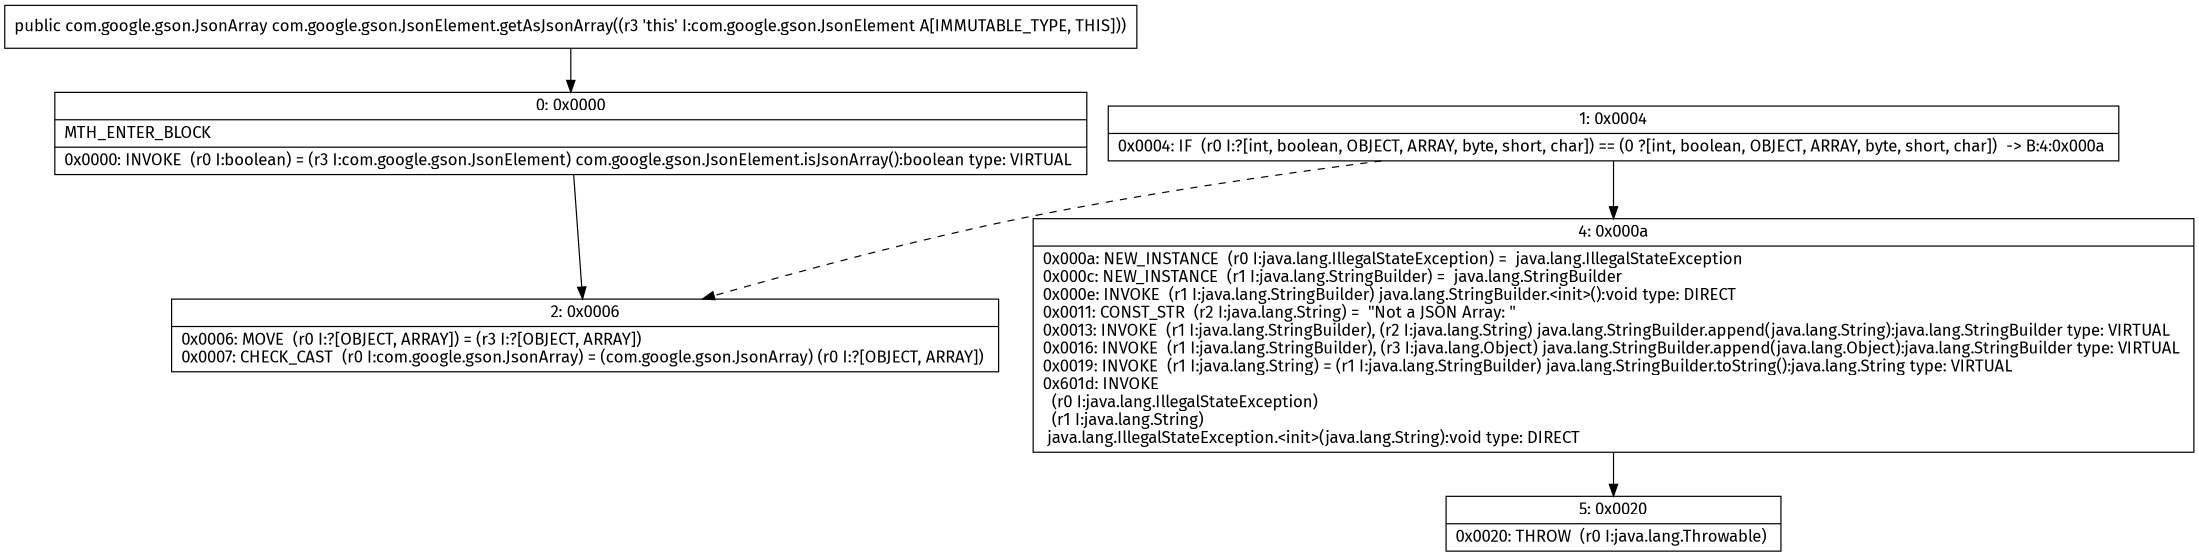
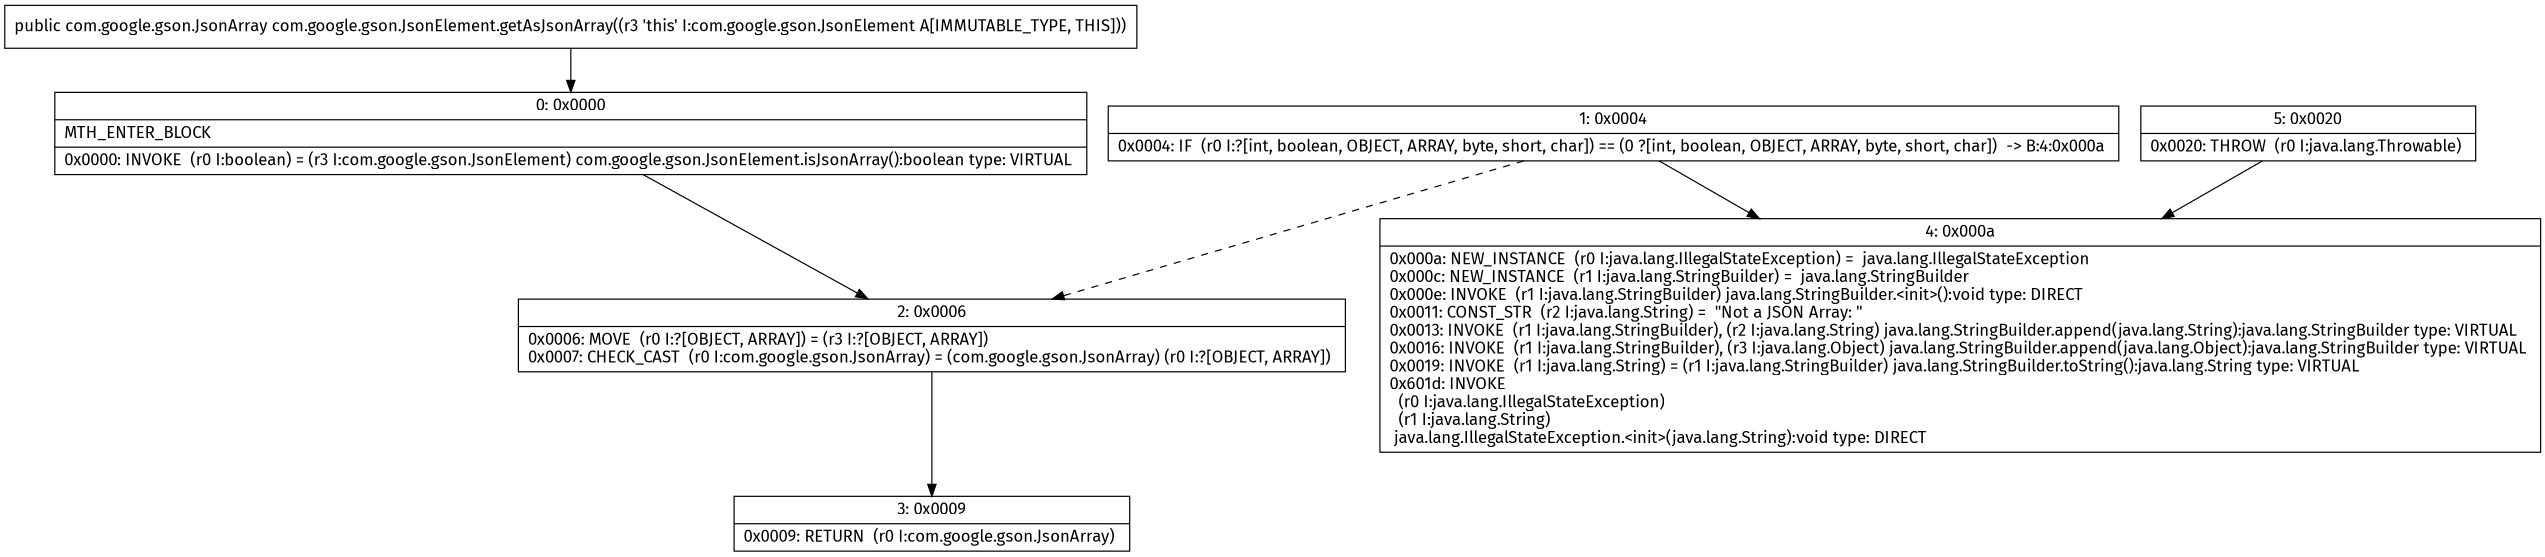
(1614, 468) -> (2217, 187)
none -> (932, 524)
